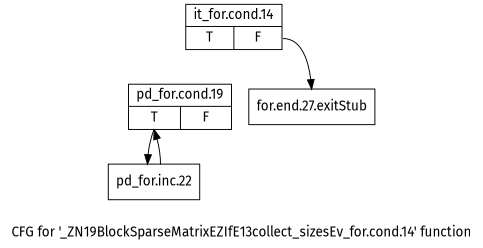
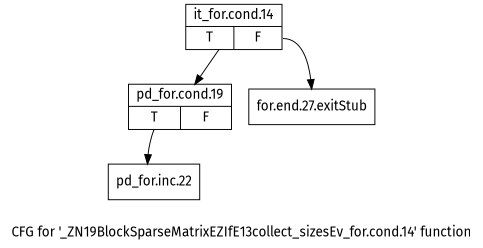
(160, 152) -> (210, 63)
